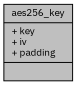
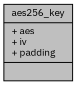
(24, 31) -> (23, 31)
